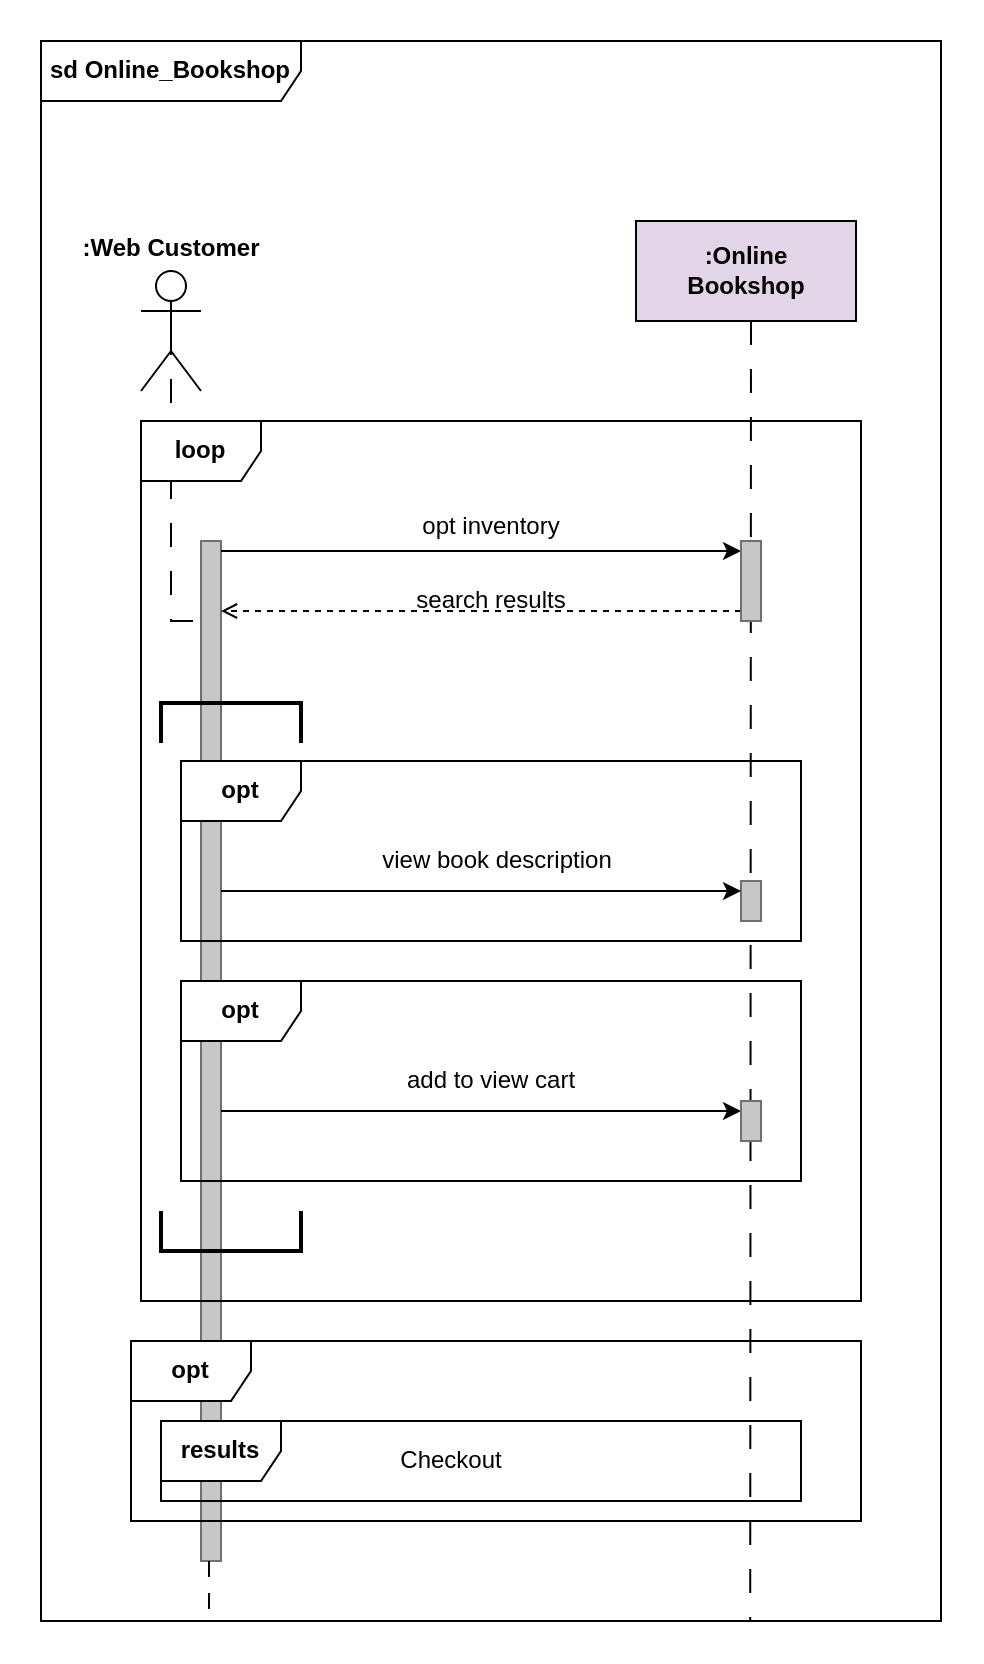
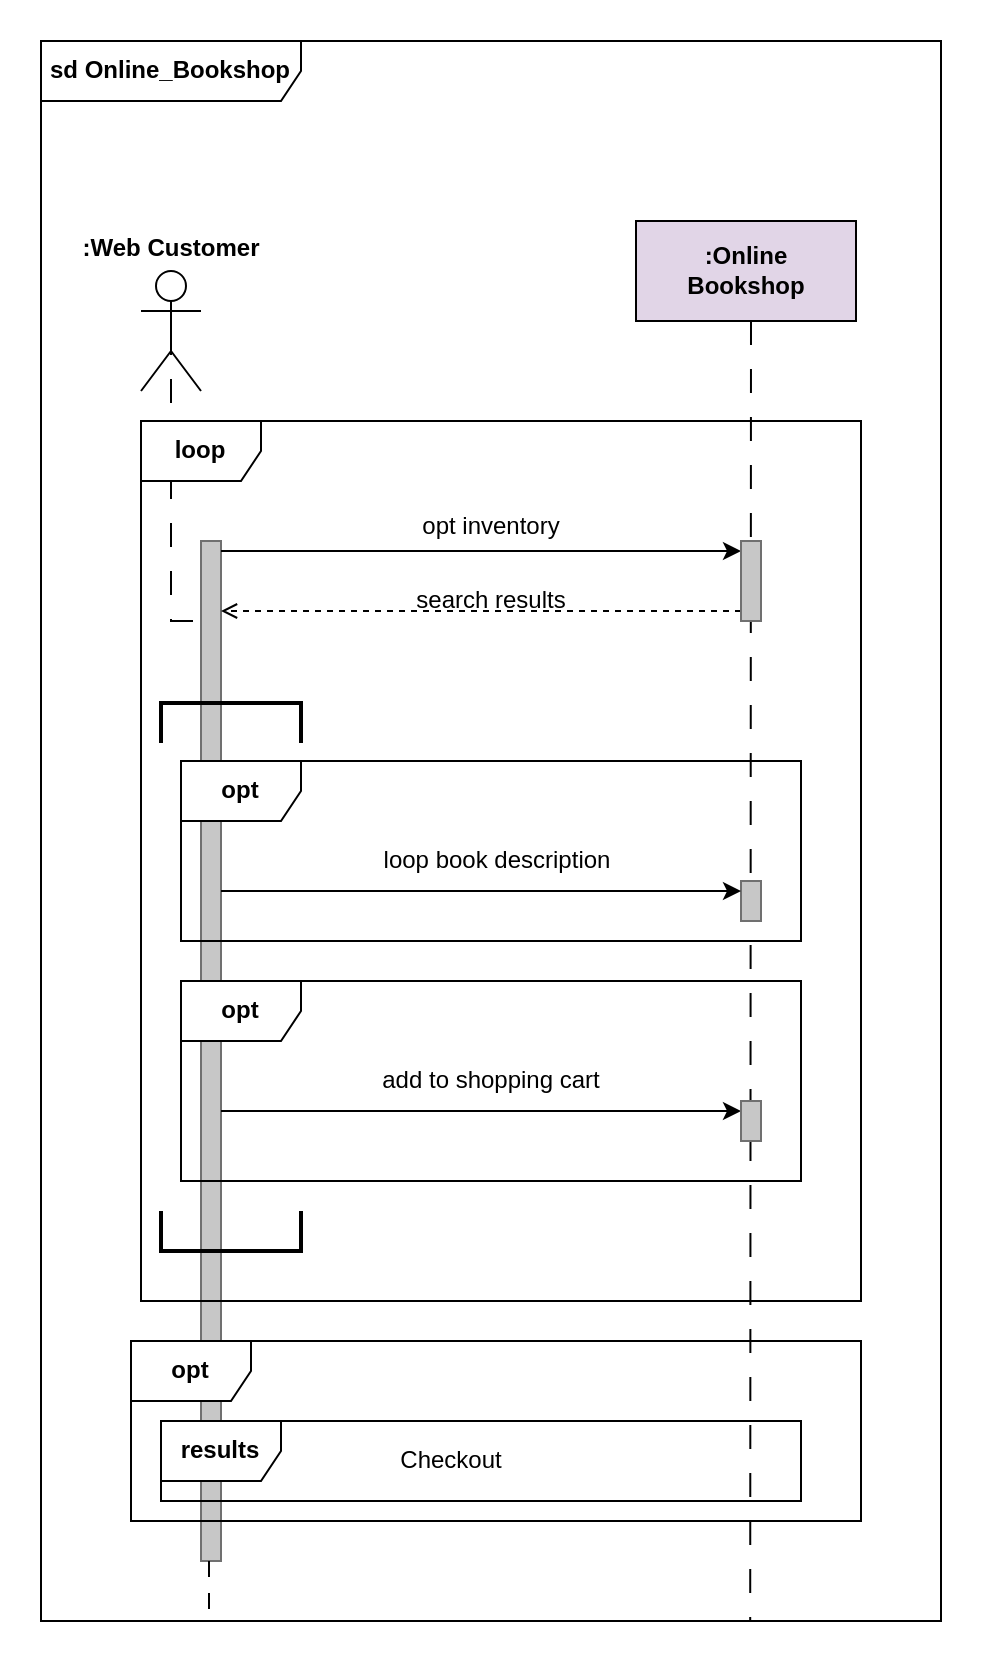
(498, 861) -> (498, 861)
(492, 1081) -> (492, 1081)
